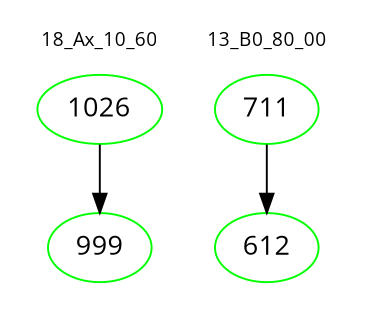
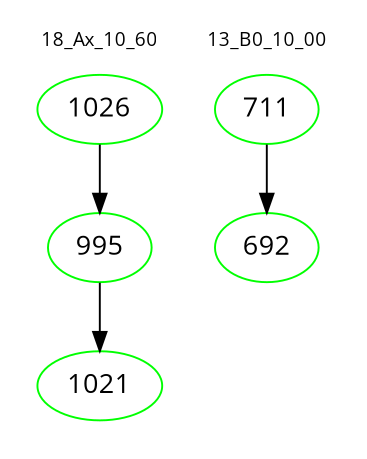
(268, 41) -> (268, 41)
(100, 248) -> (100, 248)
(267, 248) -> (267, 248)
none -> (100, 386)
